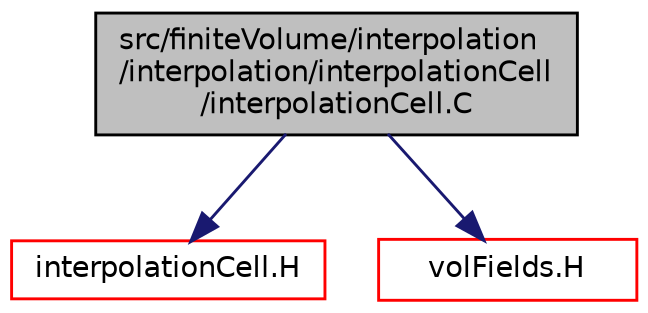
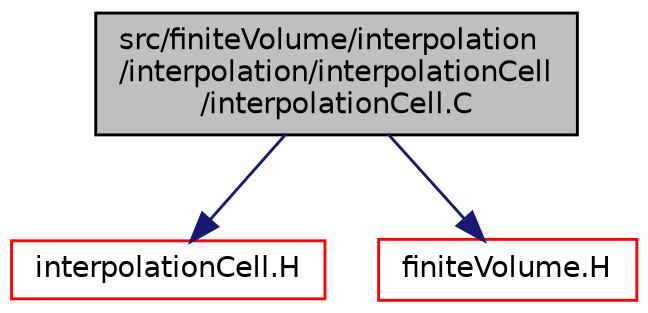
(508, 270) -> (508, 270)
